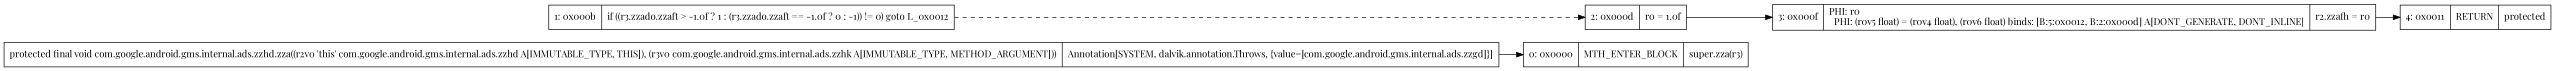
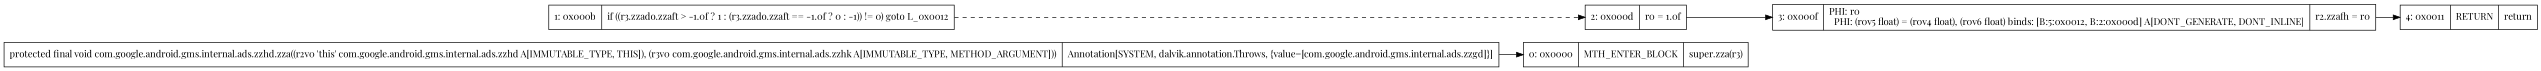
(2525, 17) -> (2518, 17)
